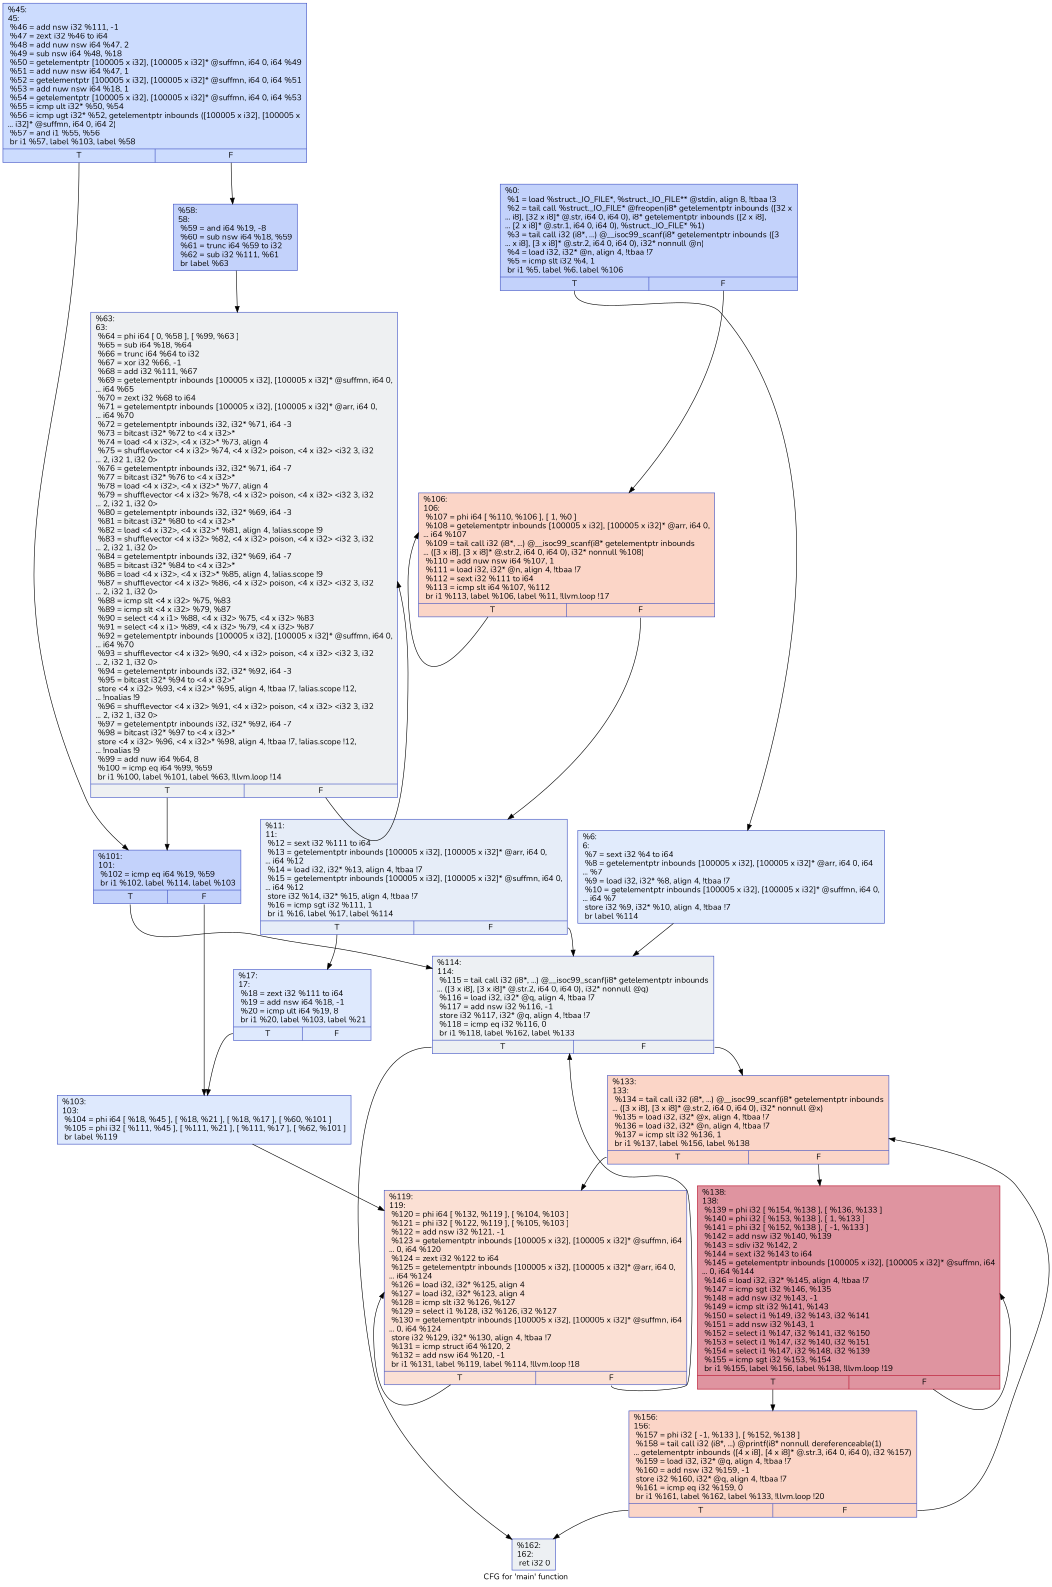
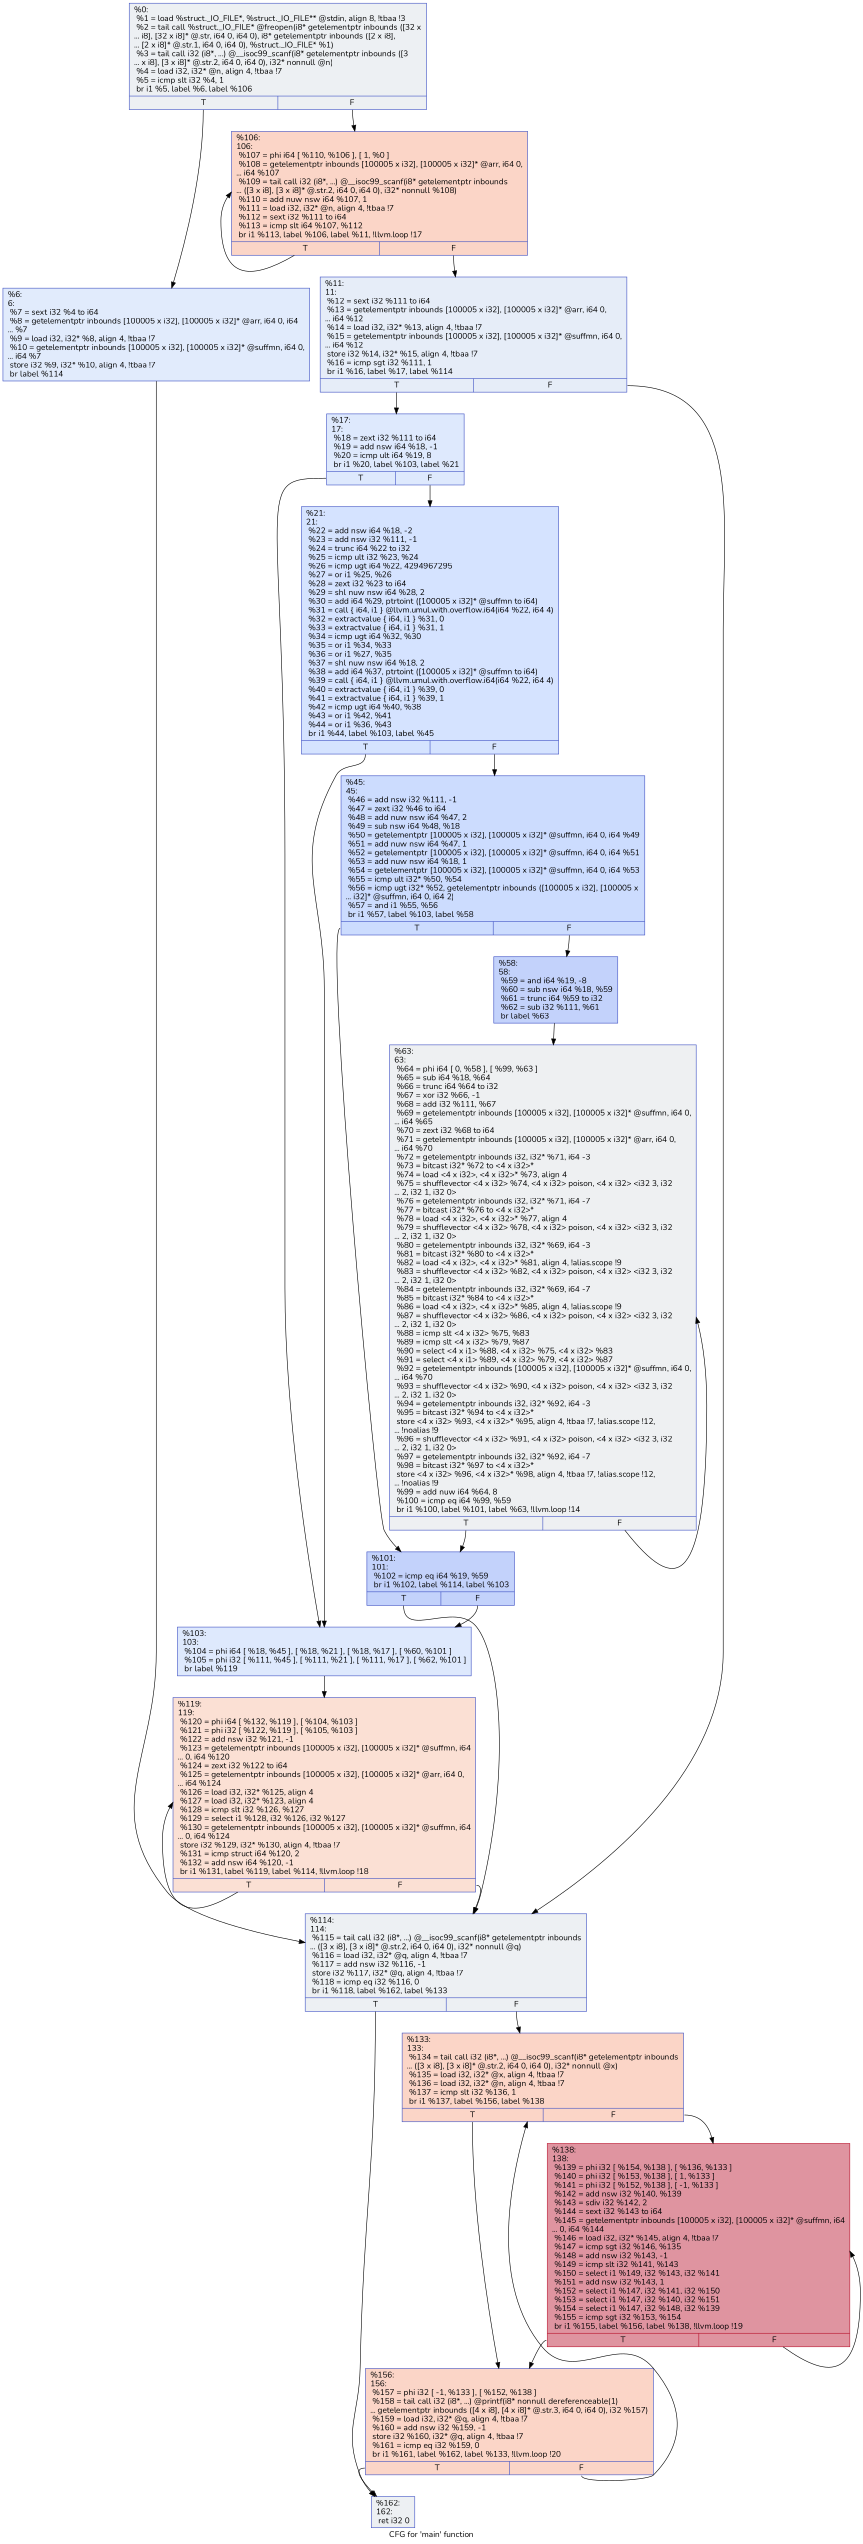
(649, 237) -> (278, 56)
none -> (430, 630)
(594, 1170) -> (480, 2243)
